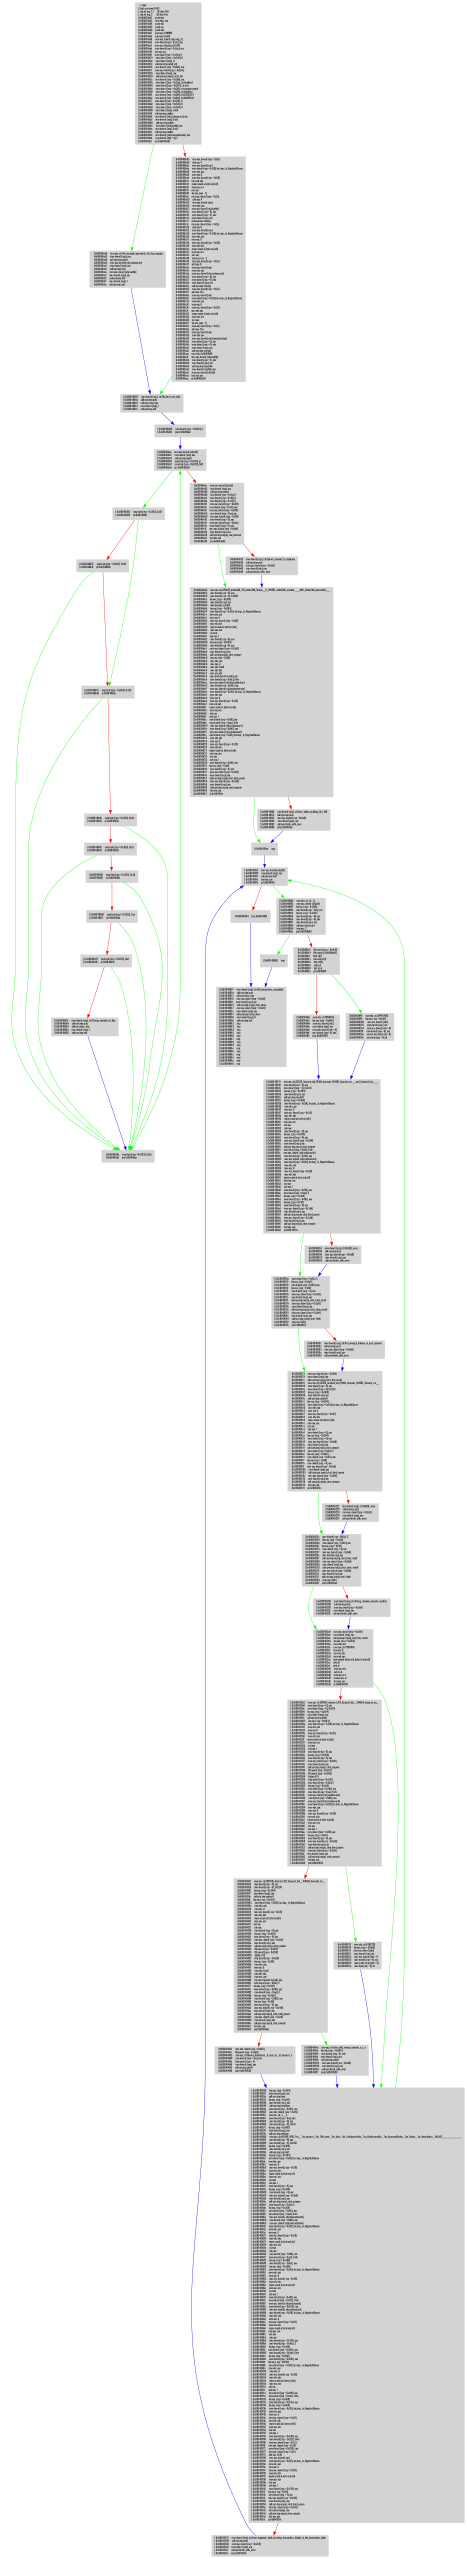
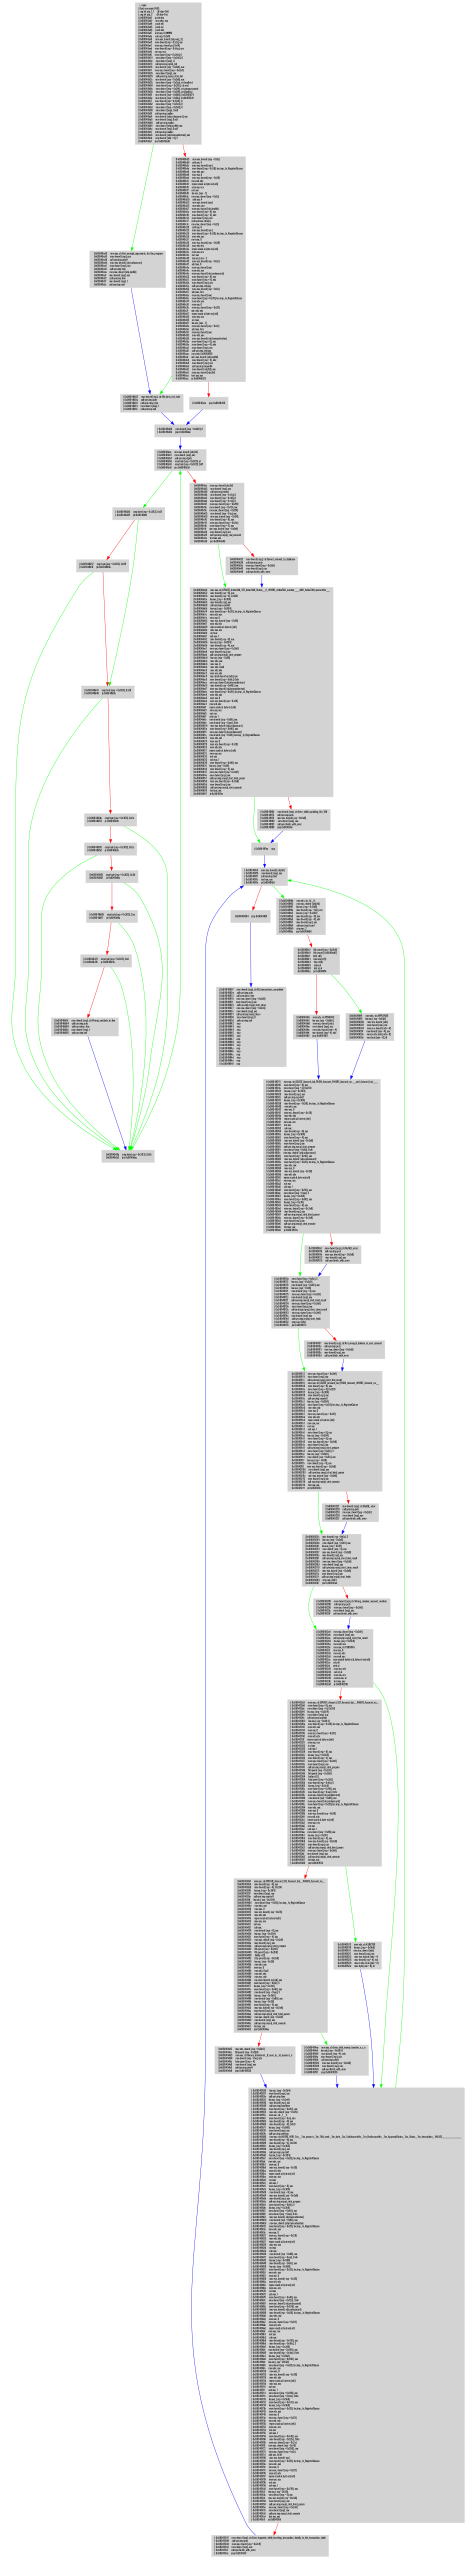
none -> (209, 403)
(274, 961) -> none
